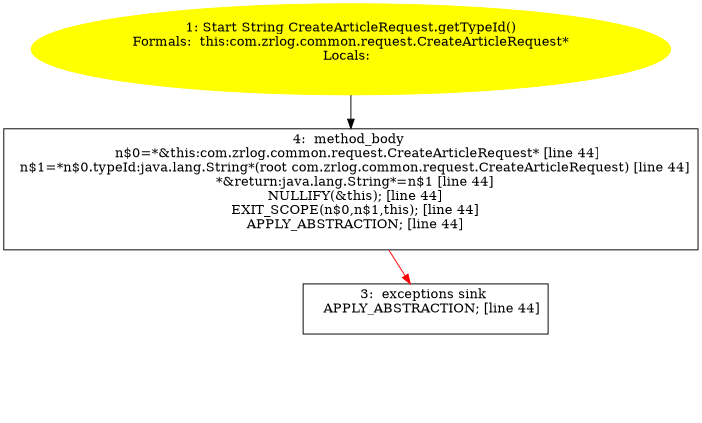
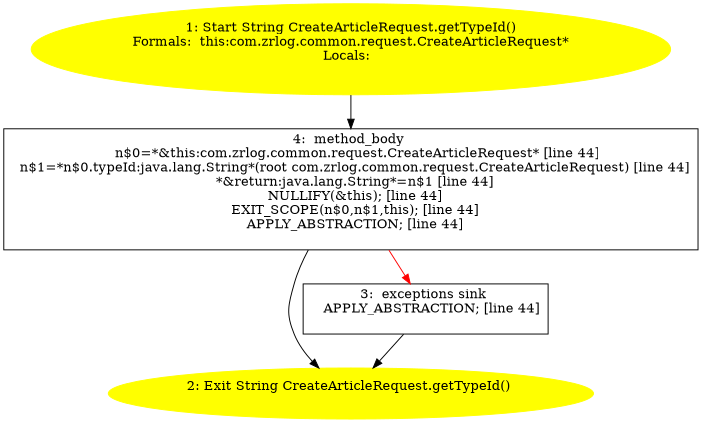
none -> (351, 394)
